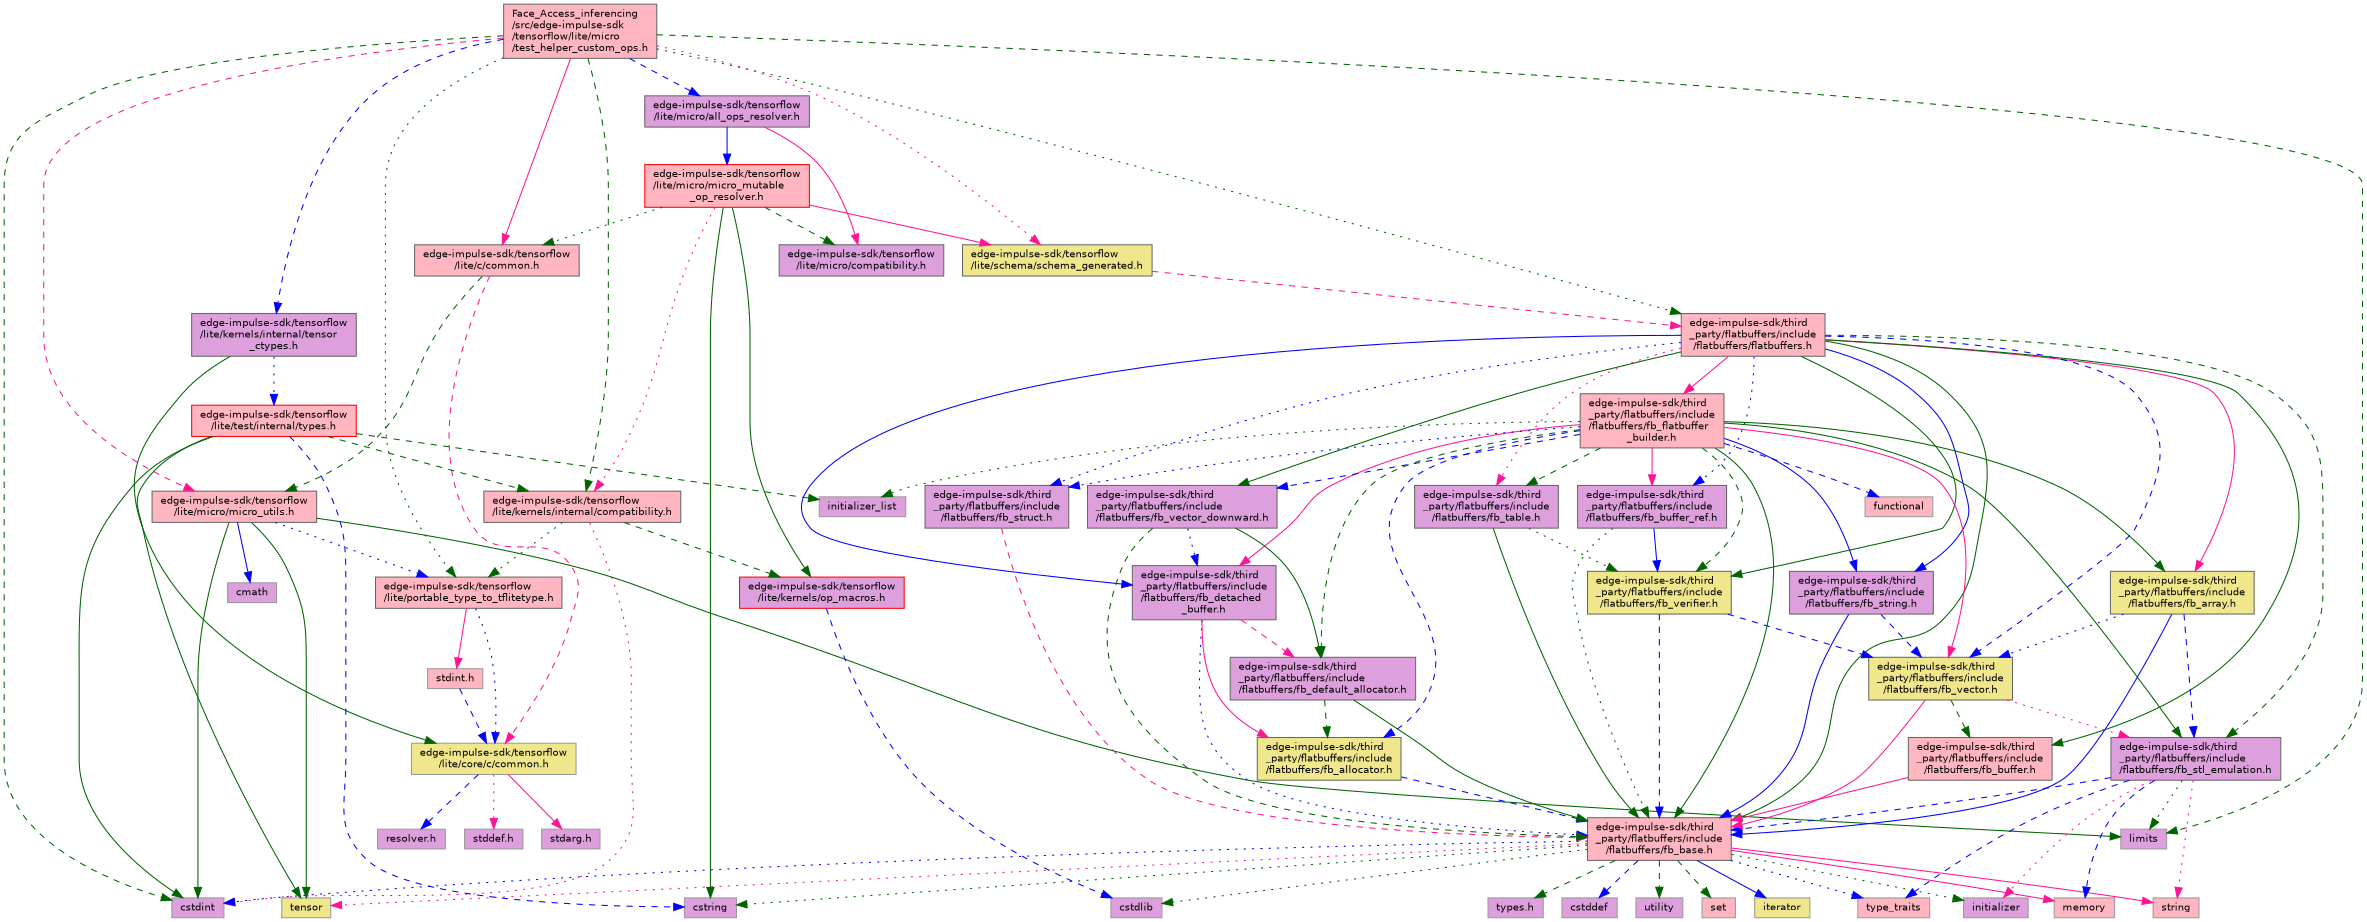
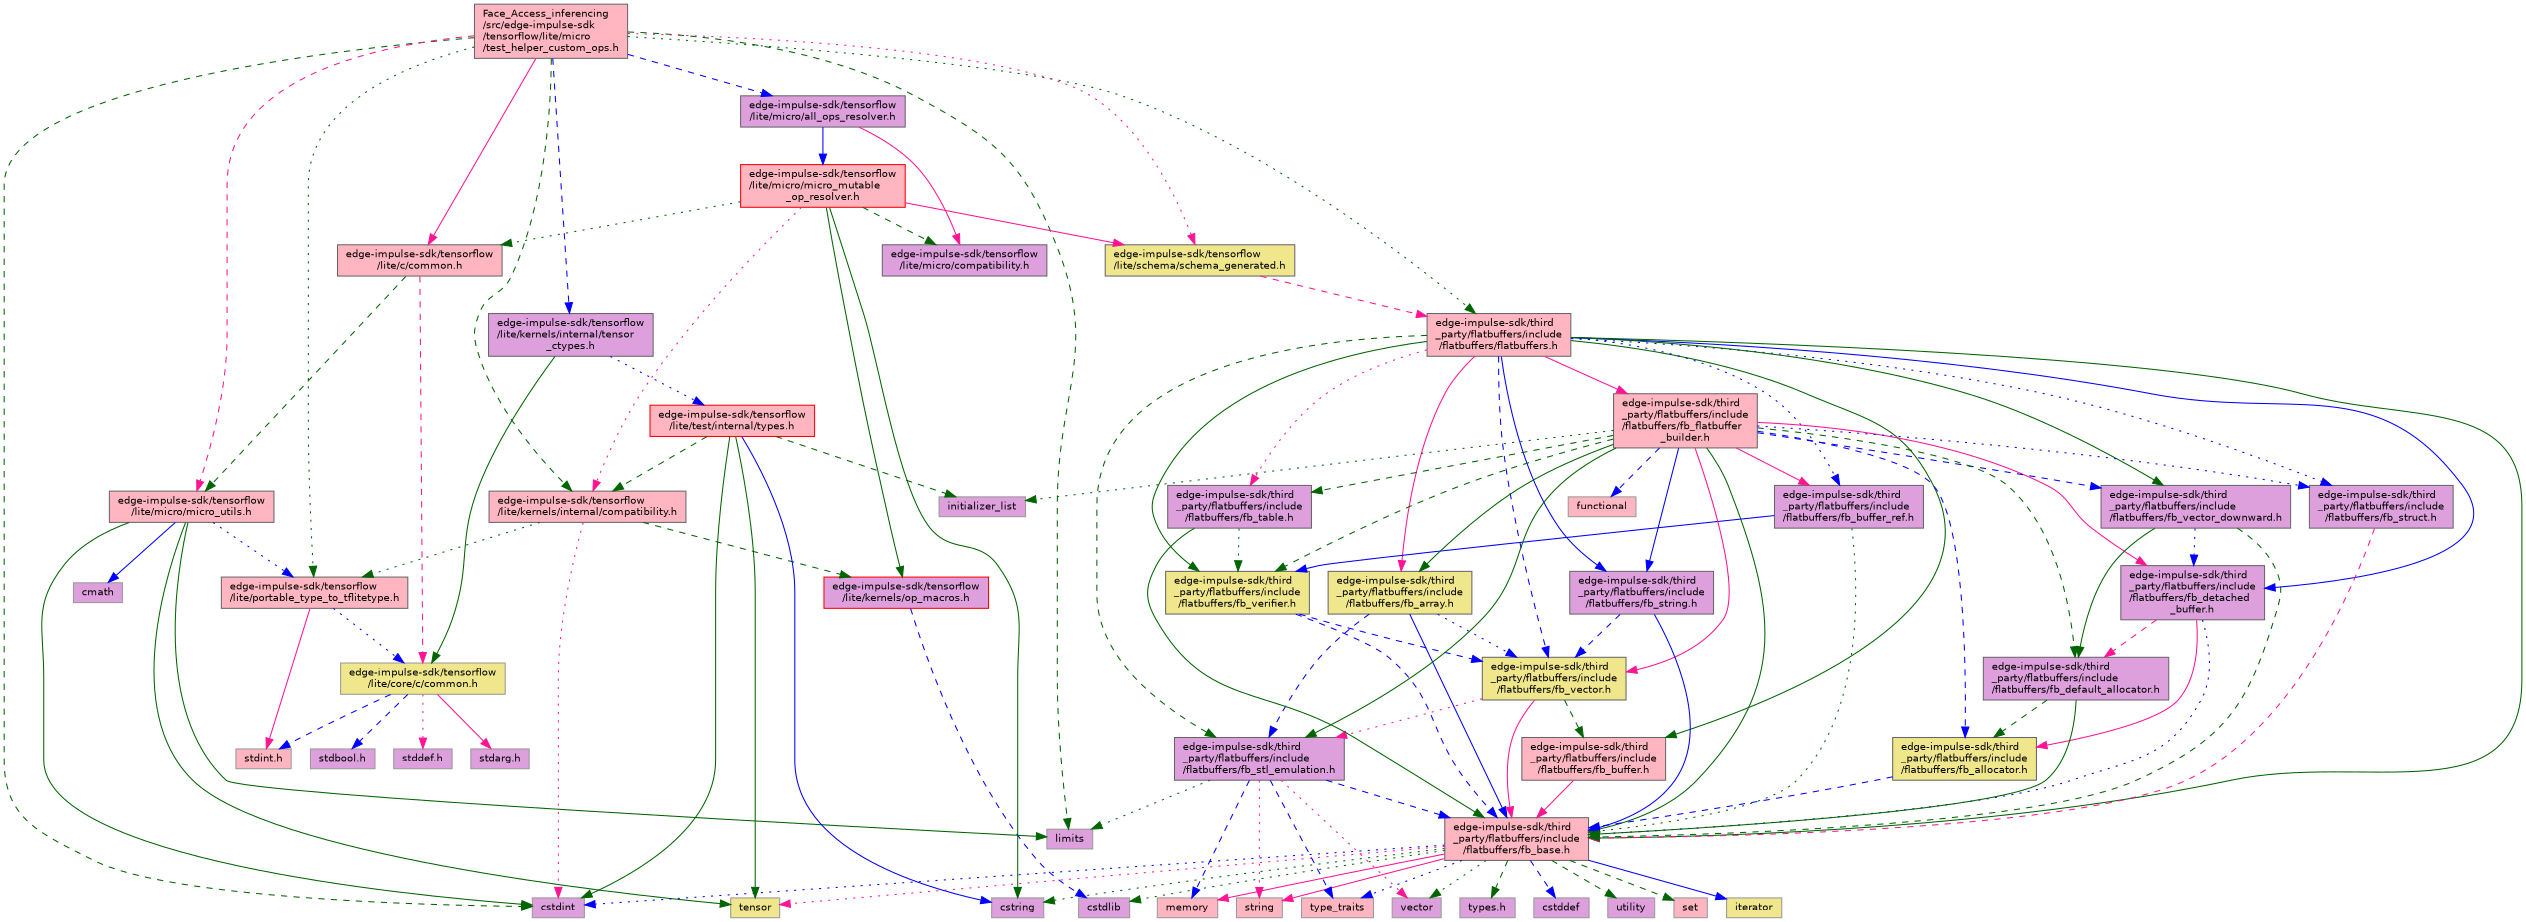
(471, 711) -> (339, 719)
(344, 801) -> (795, 718)
(411, 839) -> (343, 759)
(1996, 908) -> (1417, 908)
